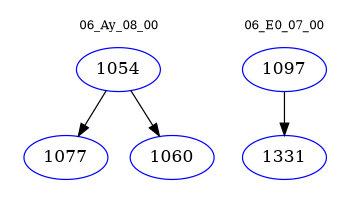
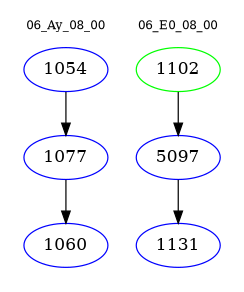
(284, 26) -> (178, 26)
none -> (178, 70)
(284, 70) -> (178, 157)
(142, 108) -> (66, 195)
(284, 157) -> (178, 245)
